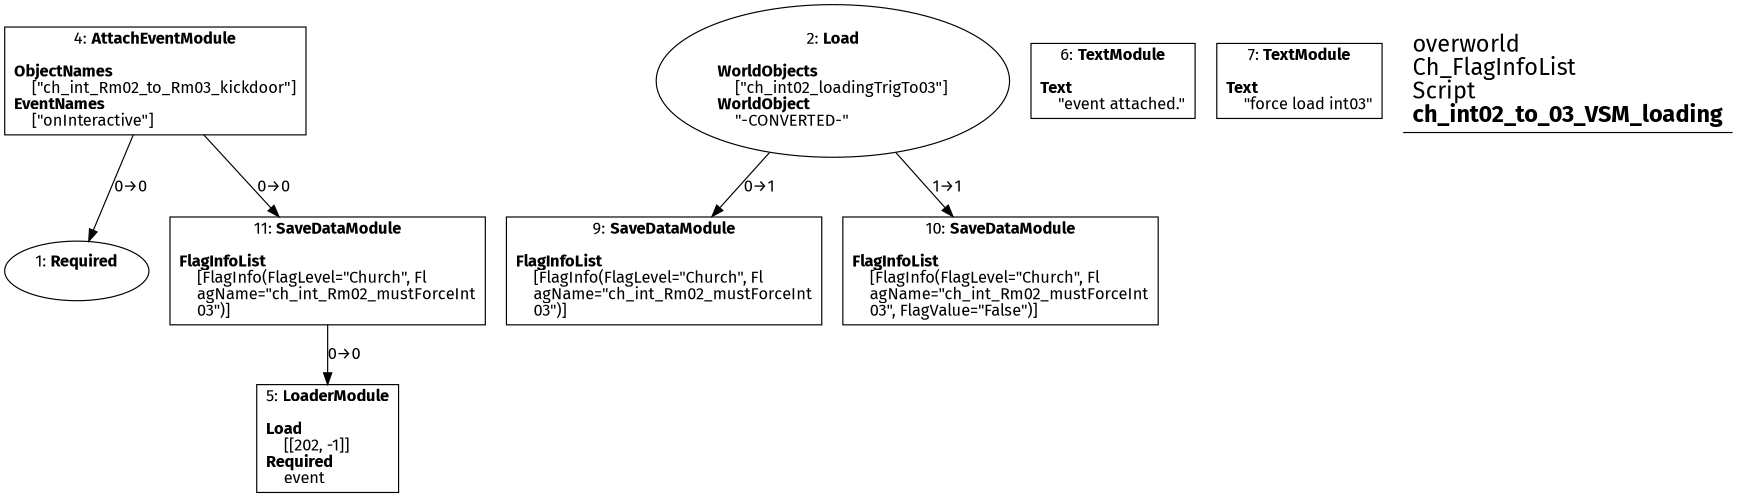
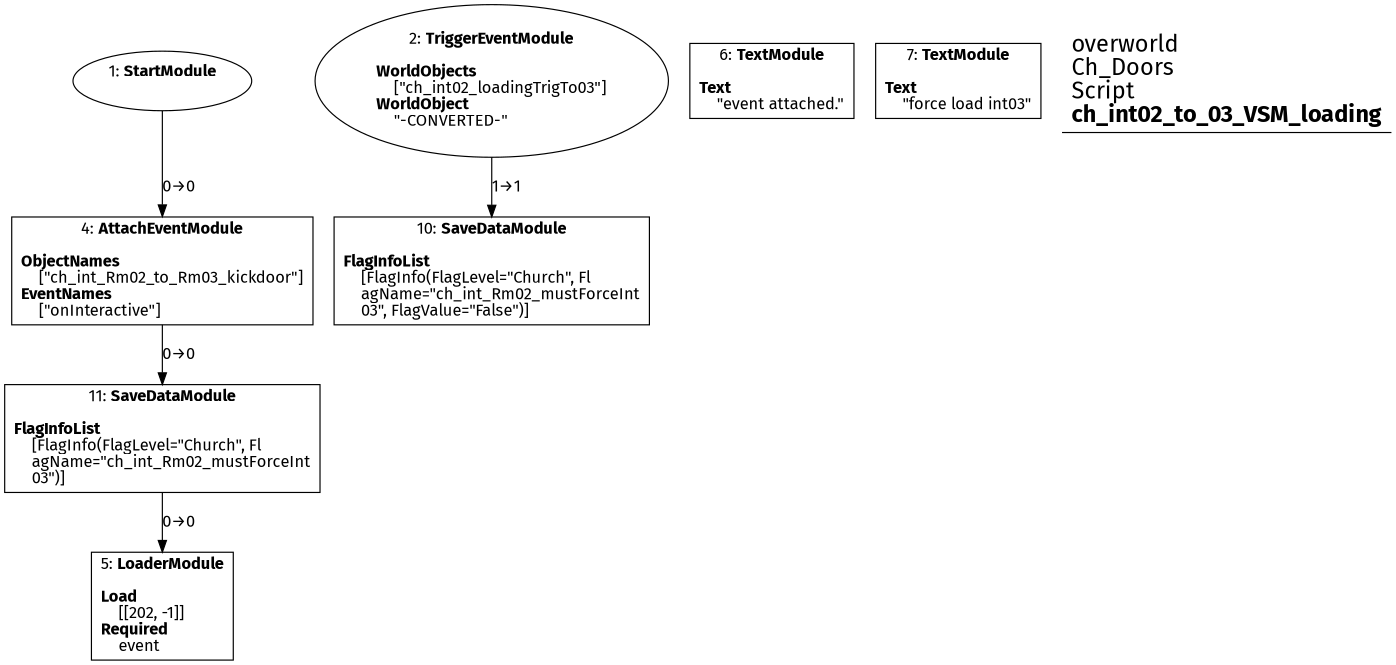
(841, 39) -> (500, 39)
(1495, 68) -> (1123, 68)
(113, 183) -> (162, 158)
(84, 262) -> (170, 72)
(664, 271) -> none
